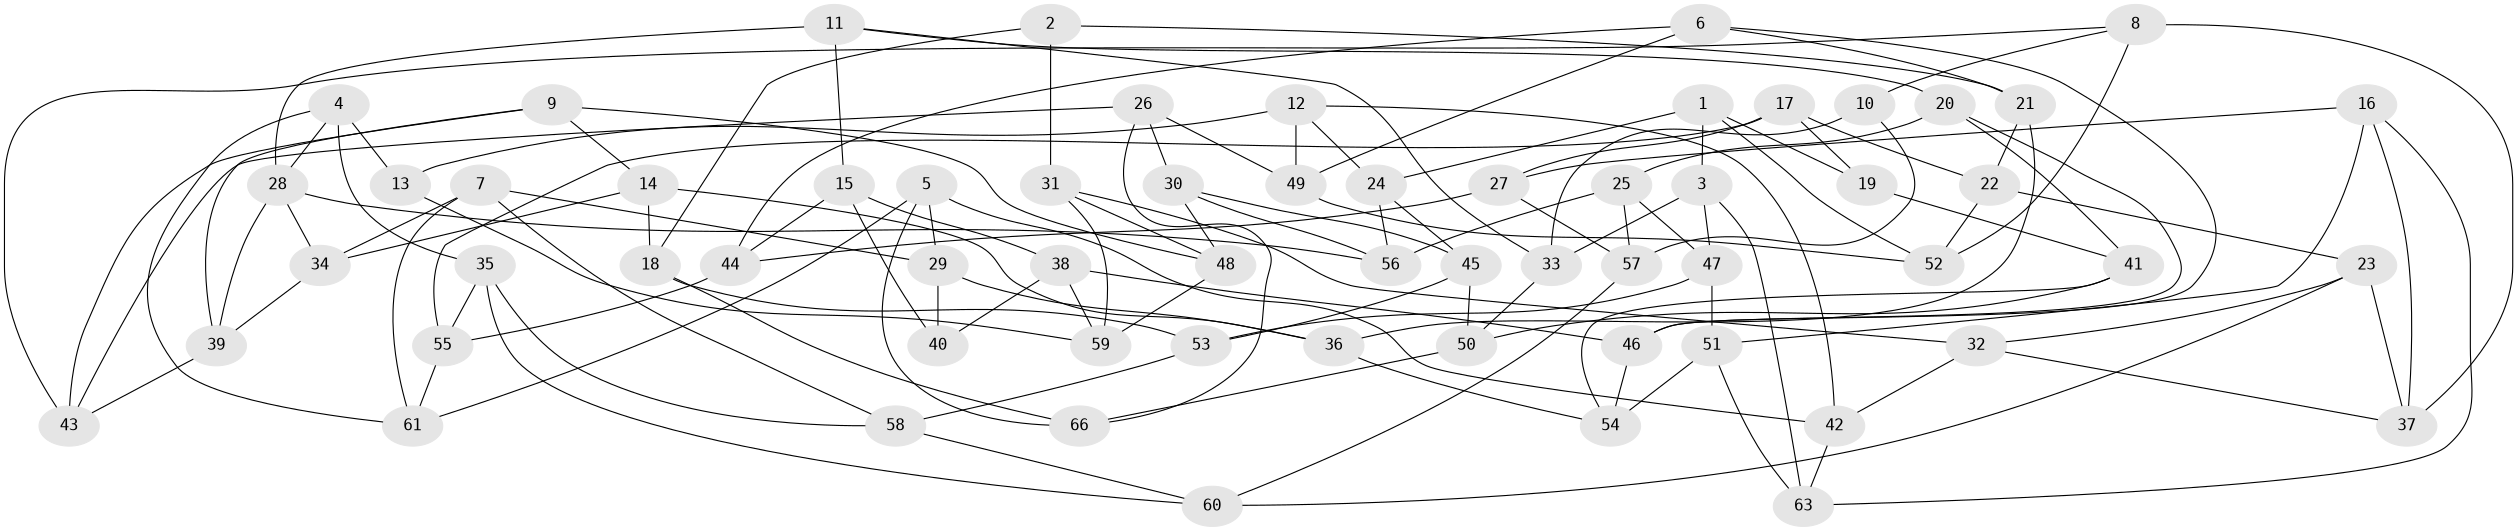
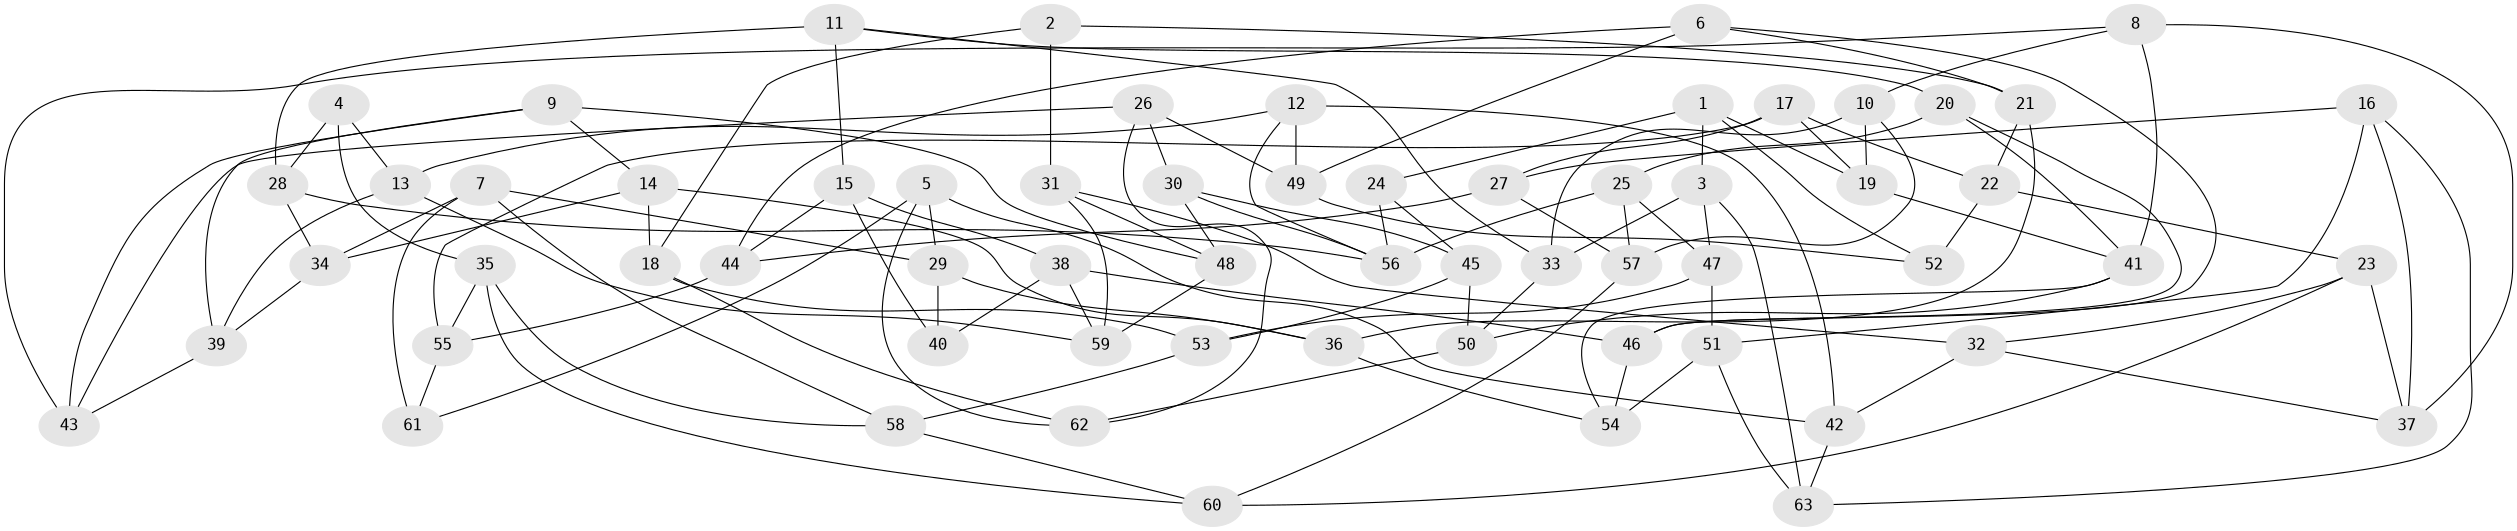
(1330, 139) -> (1251, 194)
none -> (1866, 149)
(2058, 171) -> (2157, 135)
(237, 262) -> (283, 243)
(150, 311) -> none
(1080, 426) -> (1080, 426)
